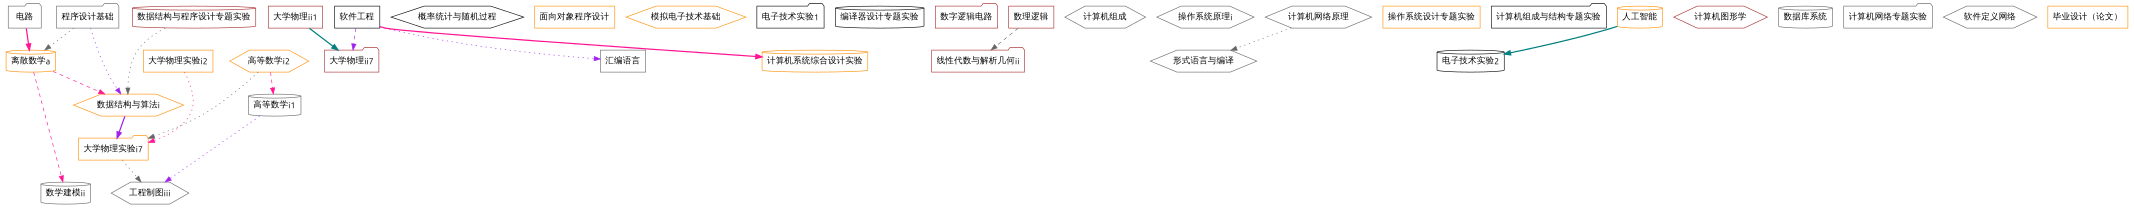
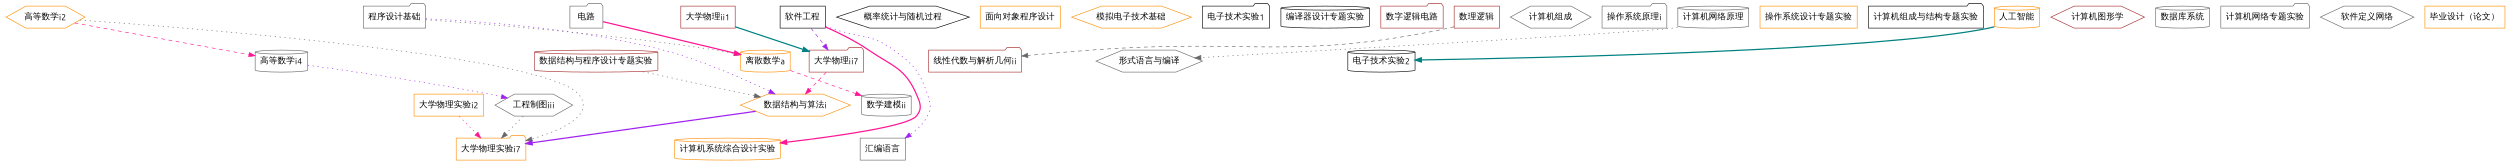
(1205, 17) -> (1634, 17)
(1318, 17) -> (1713, 17)
(76, 82) -> (816, 83)
(275, 105) -> (281, 61)
(130, 169) -> (515, 125)
